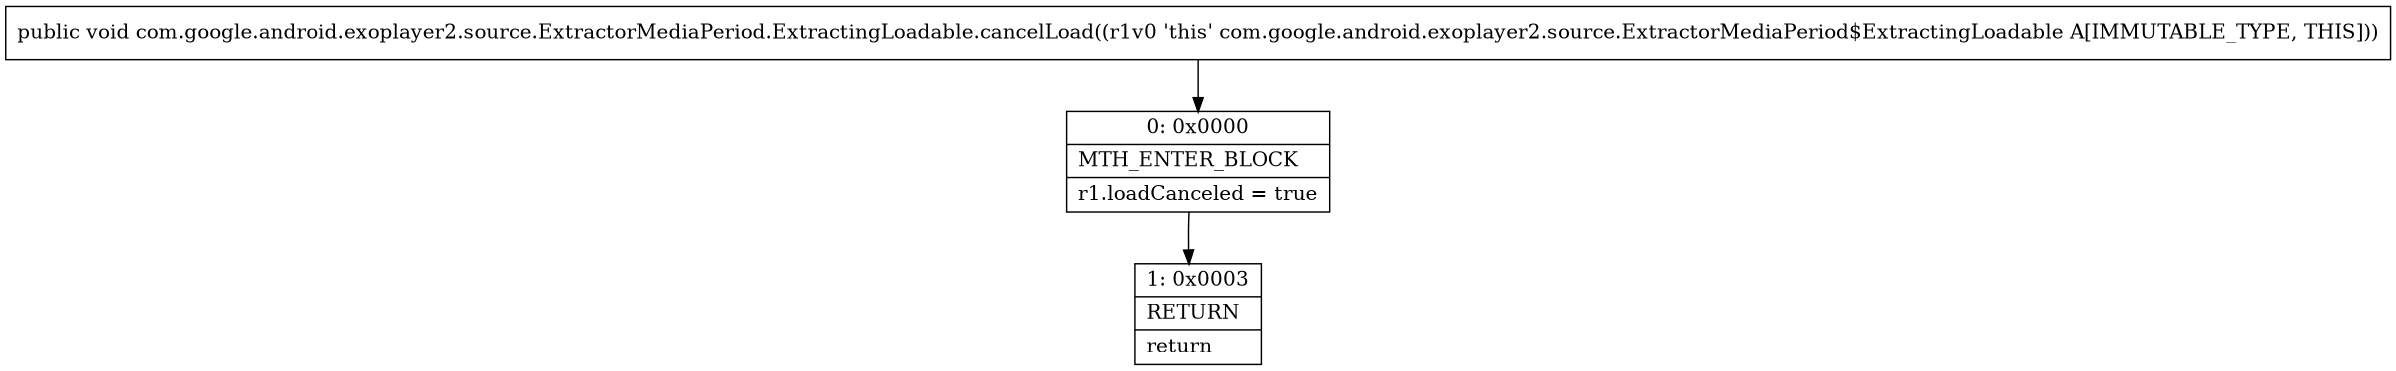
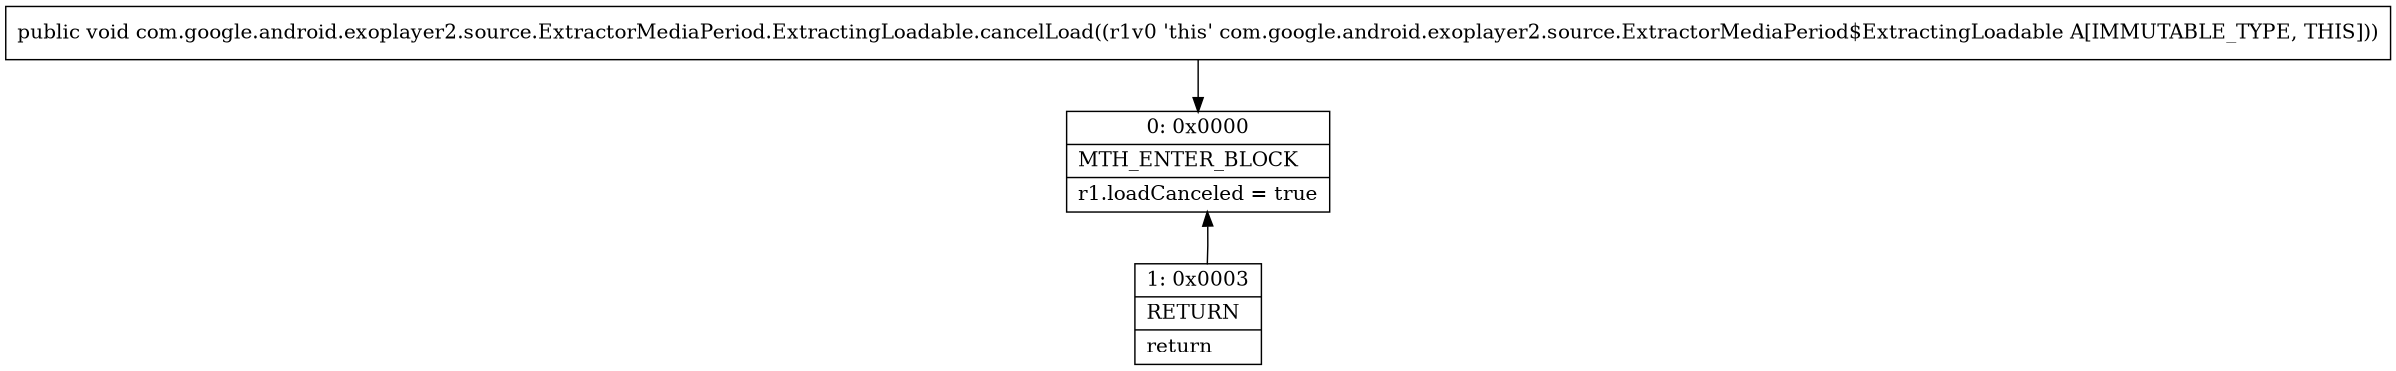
(1188, 231) -> (1208, 245)
